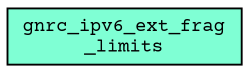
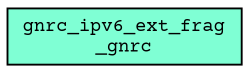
(125, 37) -> (125, 37)
